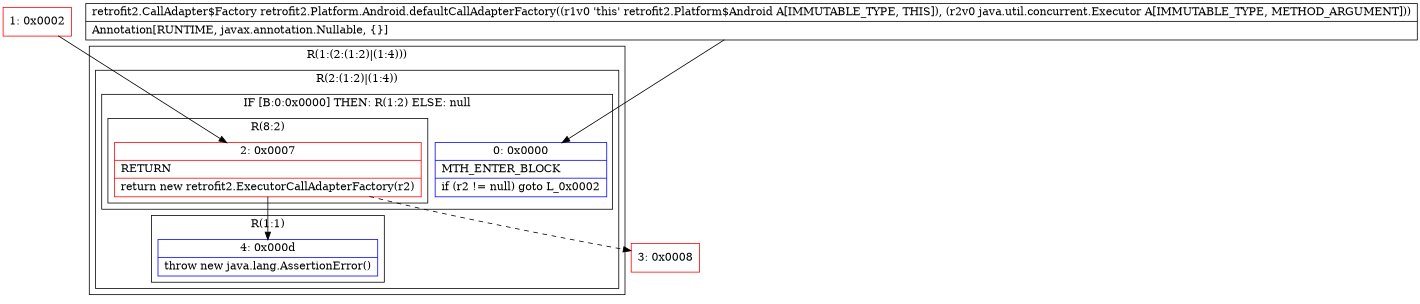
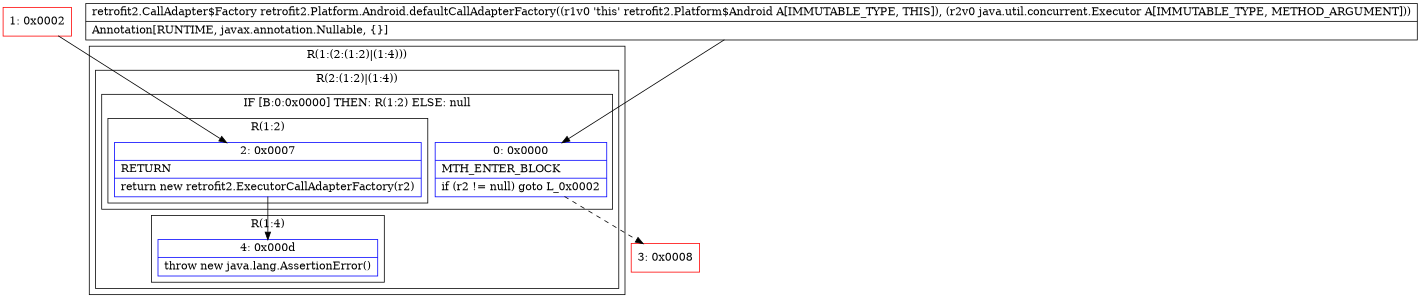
(268, 127) -> (268, 127)
(268, 170) -> (268, 170)
(268, 224) -> (268, 224)
(496, 225) -> (601, 218)
